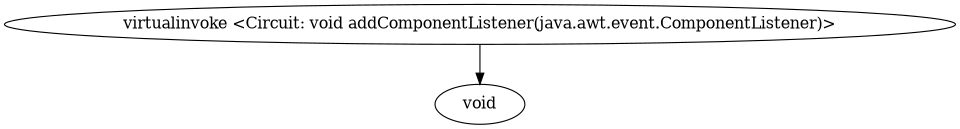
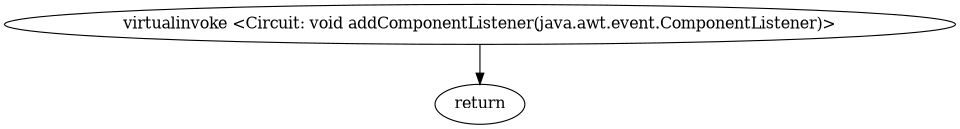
(480, 104) -> (480, 104)
